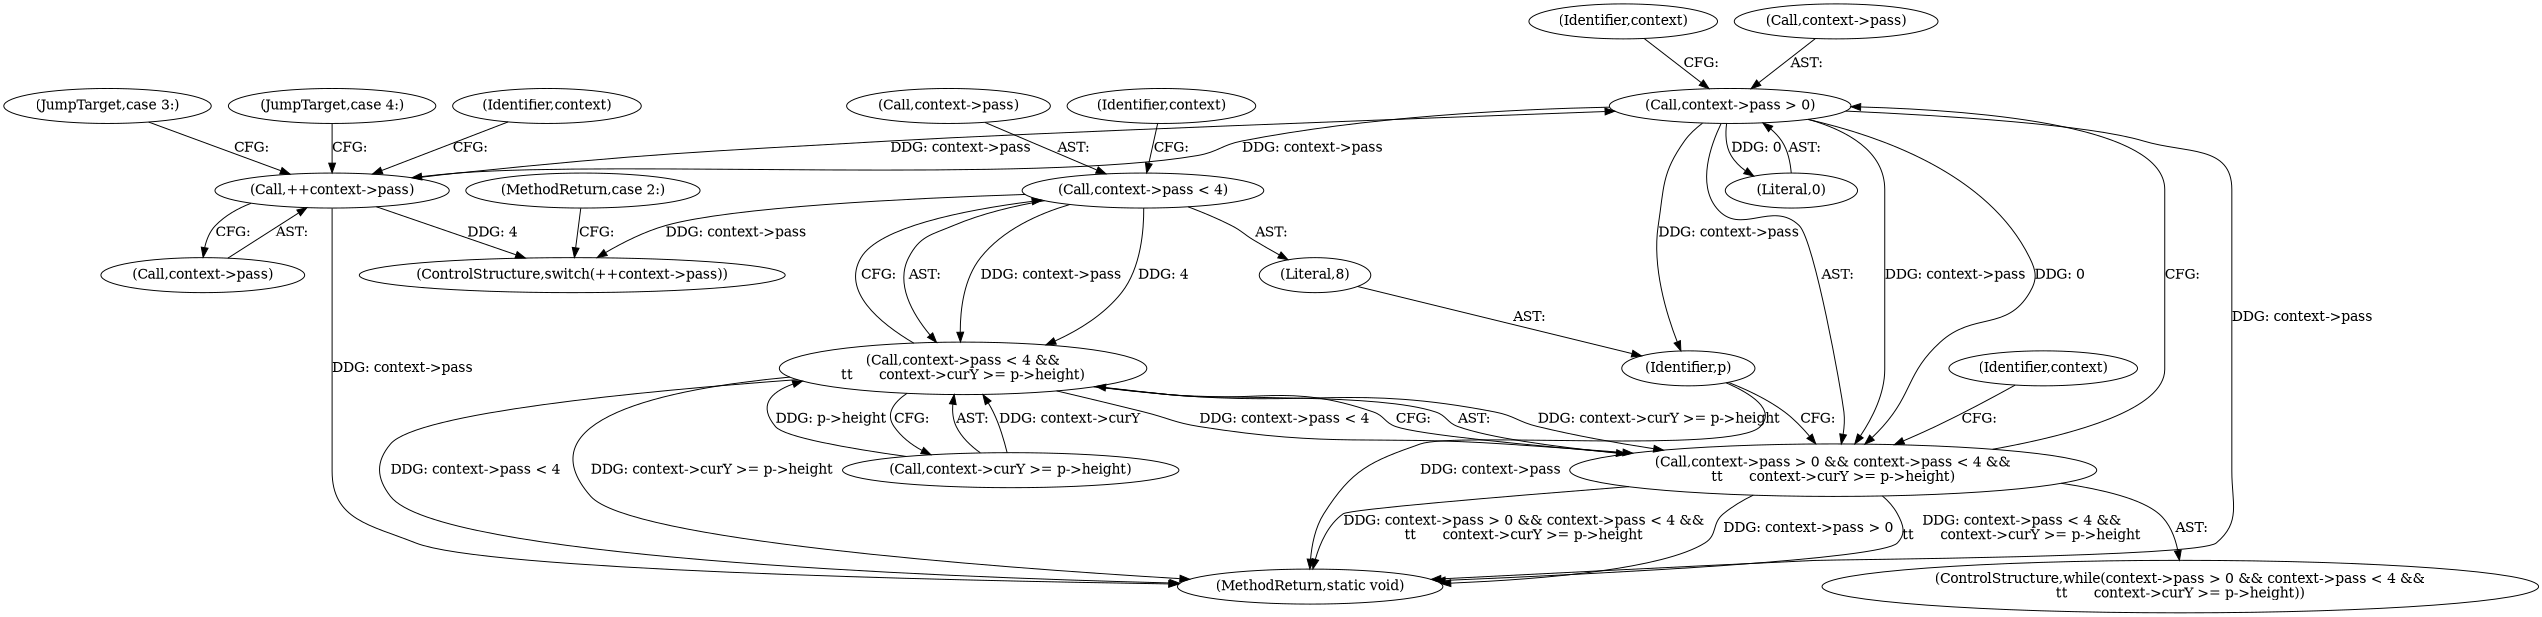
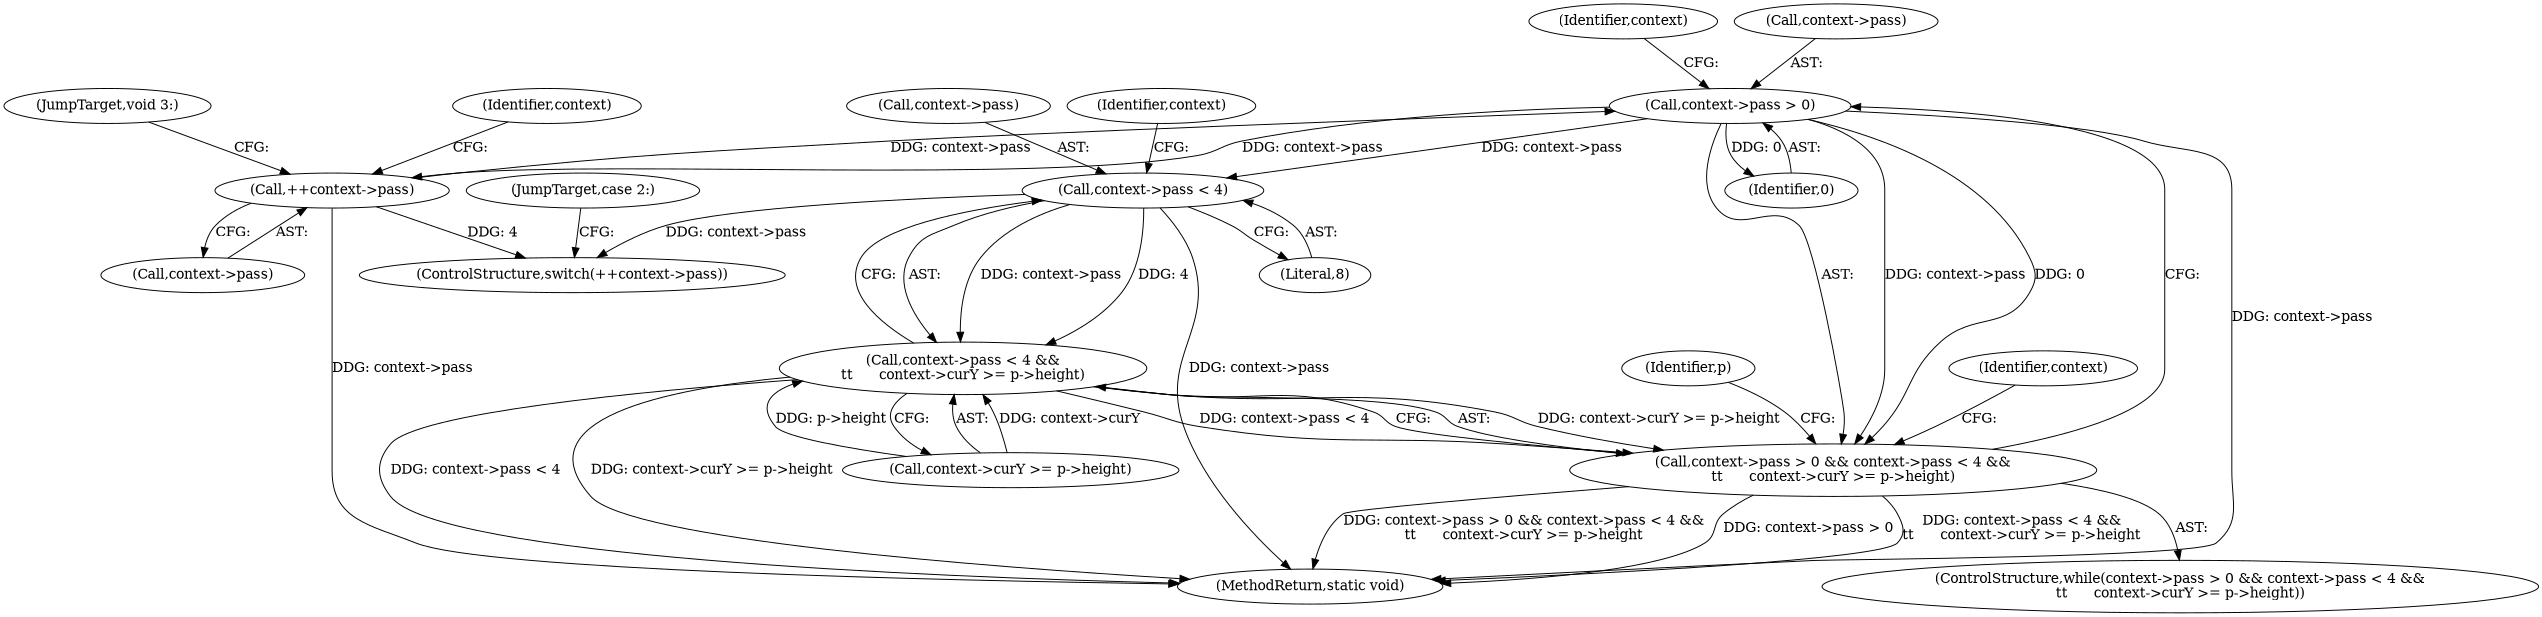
(108, 106) -> (108, 106)
(332, 106) -> none
(583, 191) -> (583, 191)
(1791, 191) -> (1791, 191)
(1658, 227) -> (1442, 148)
(1274, 233) -> (1274, 233)
(1495, 320) -> (1290, 223)
(1568, 441) -> (1178, 386)
